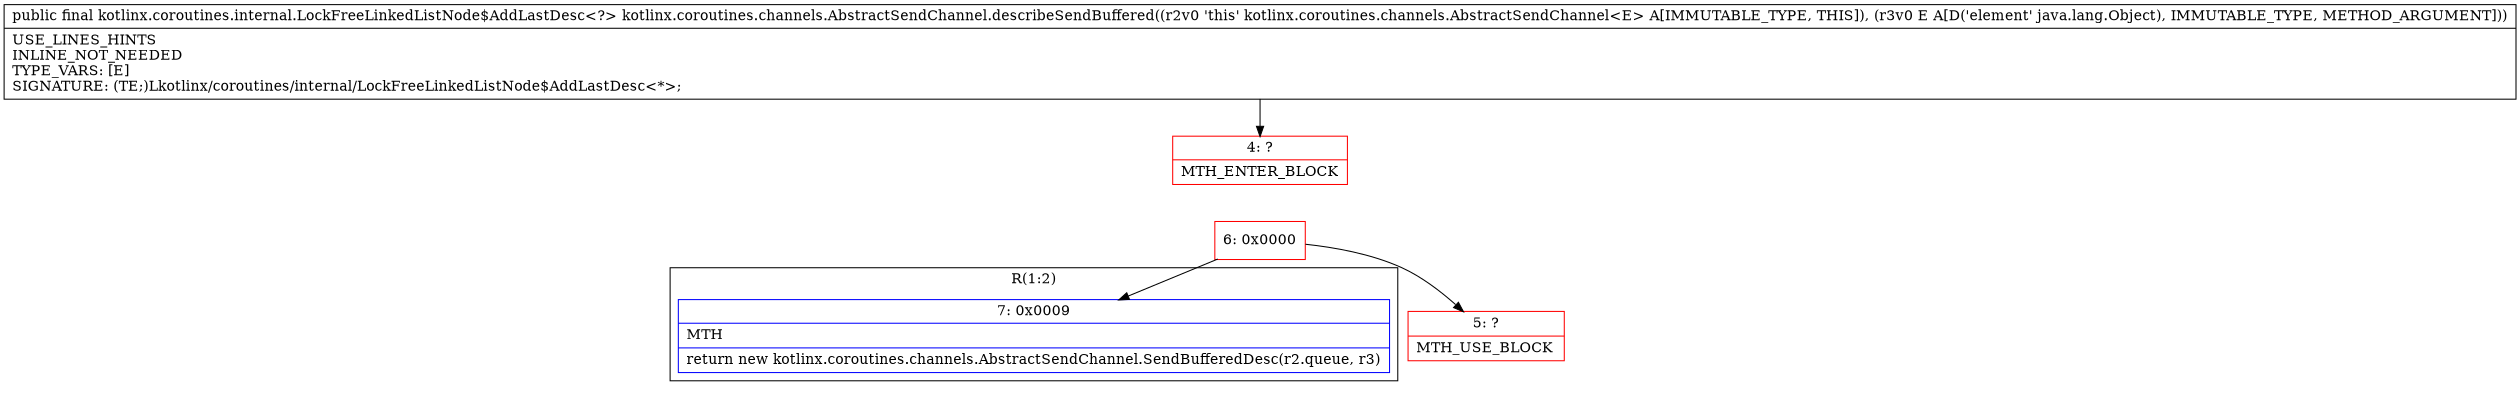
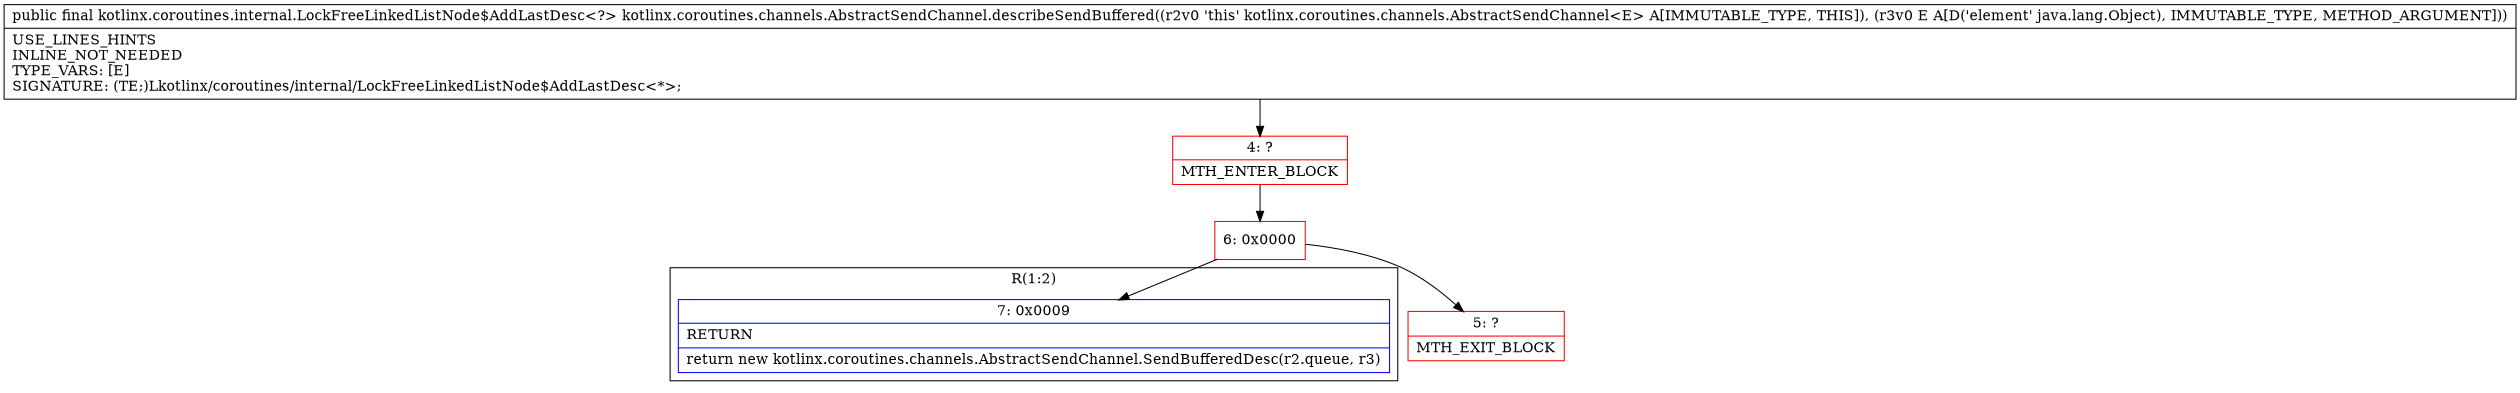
none -> (1260, 198)
(705, 335) -> (720, 335)
(1485, 348) -> (1486, 348)
